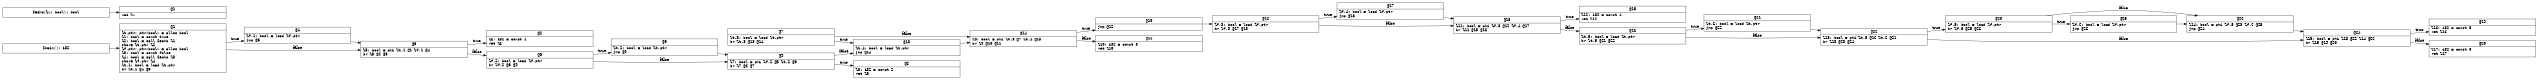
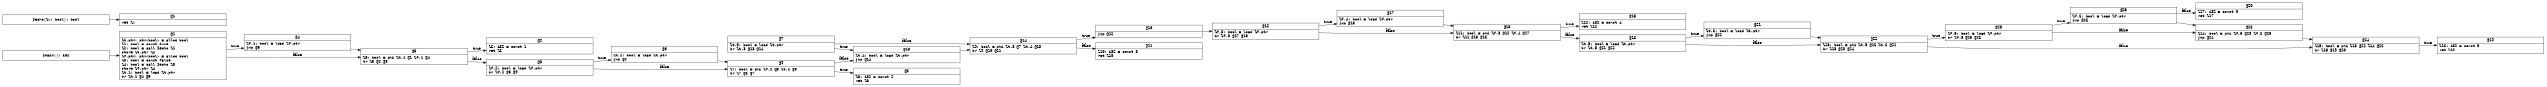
(2418, 43) -> (2185, 13)
